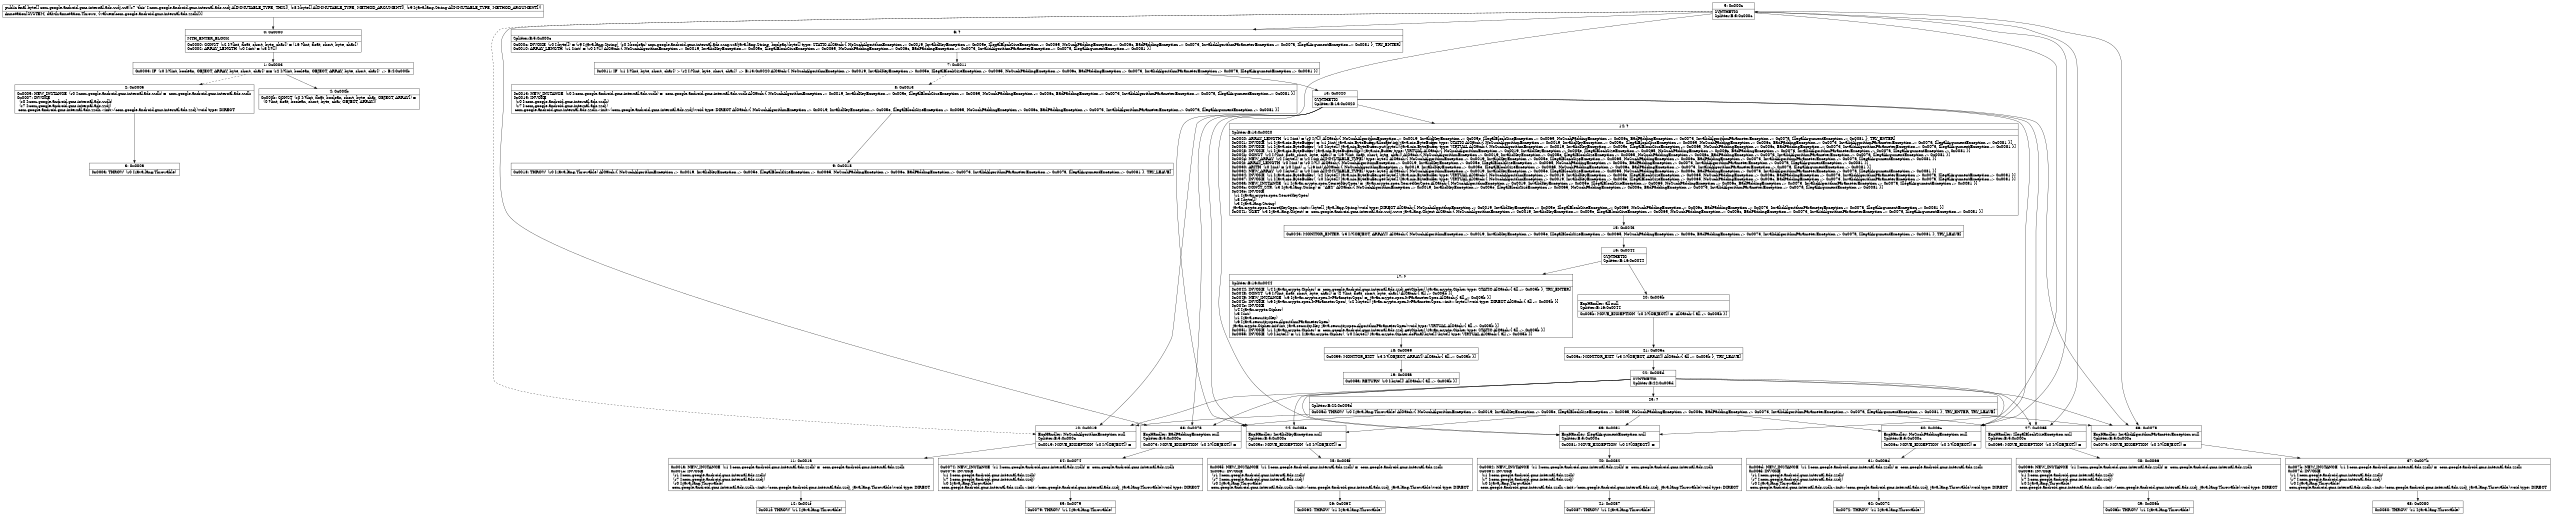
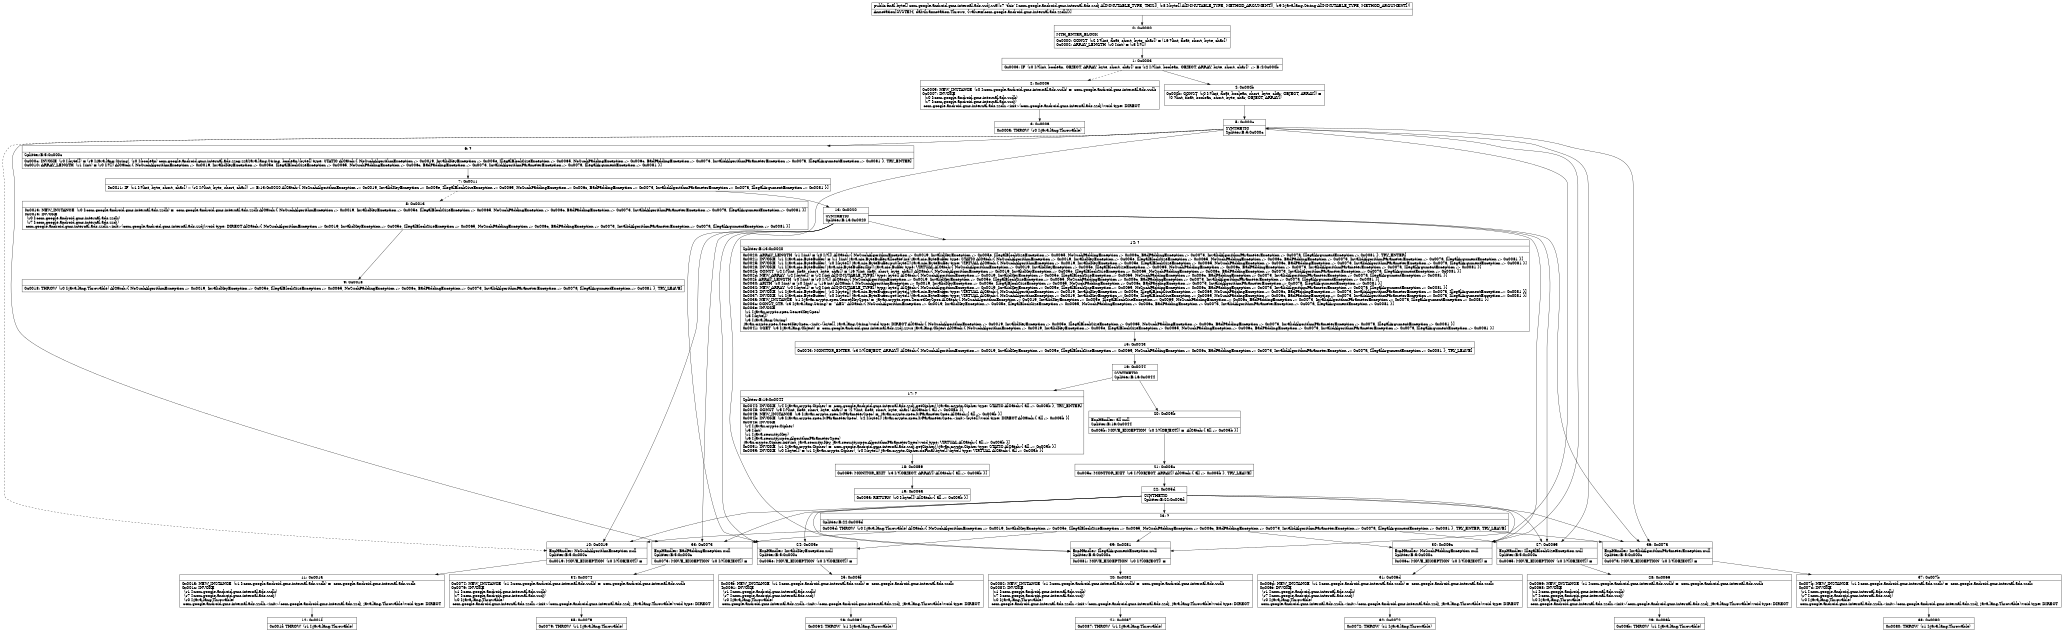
none -> (1245, 111)
(1249, 192) -> (760, 308)
